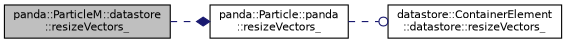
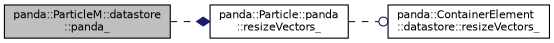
(87, 22) -> (87, 22)
(475, 22) -> (469, 22)
